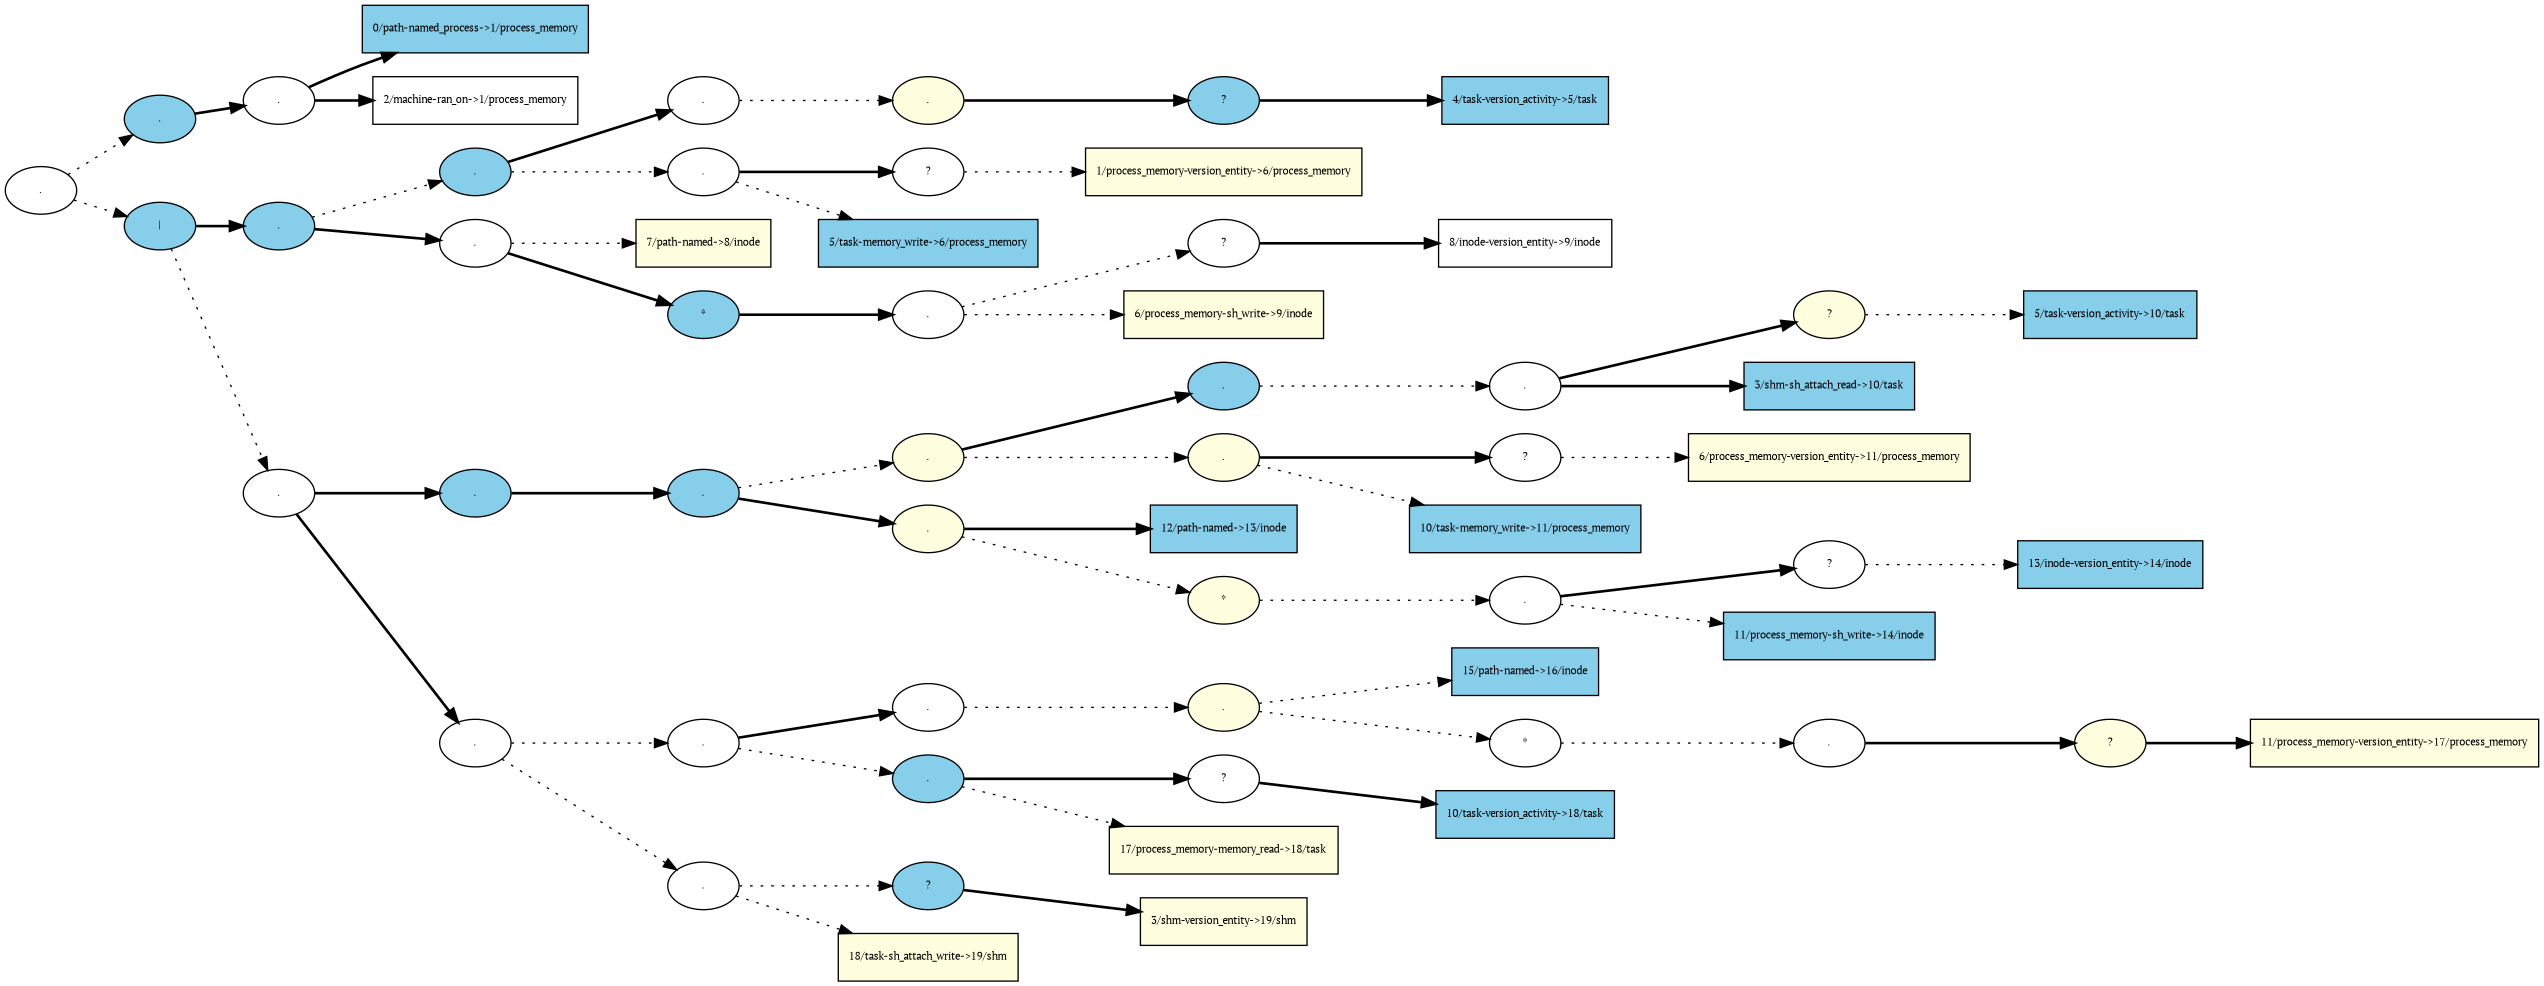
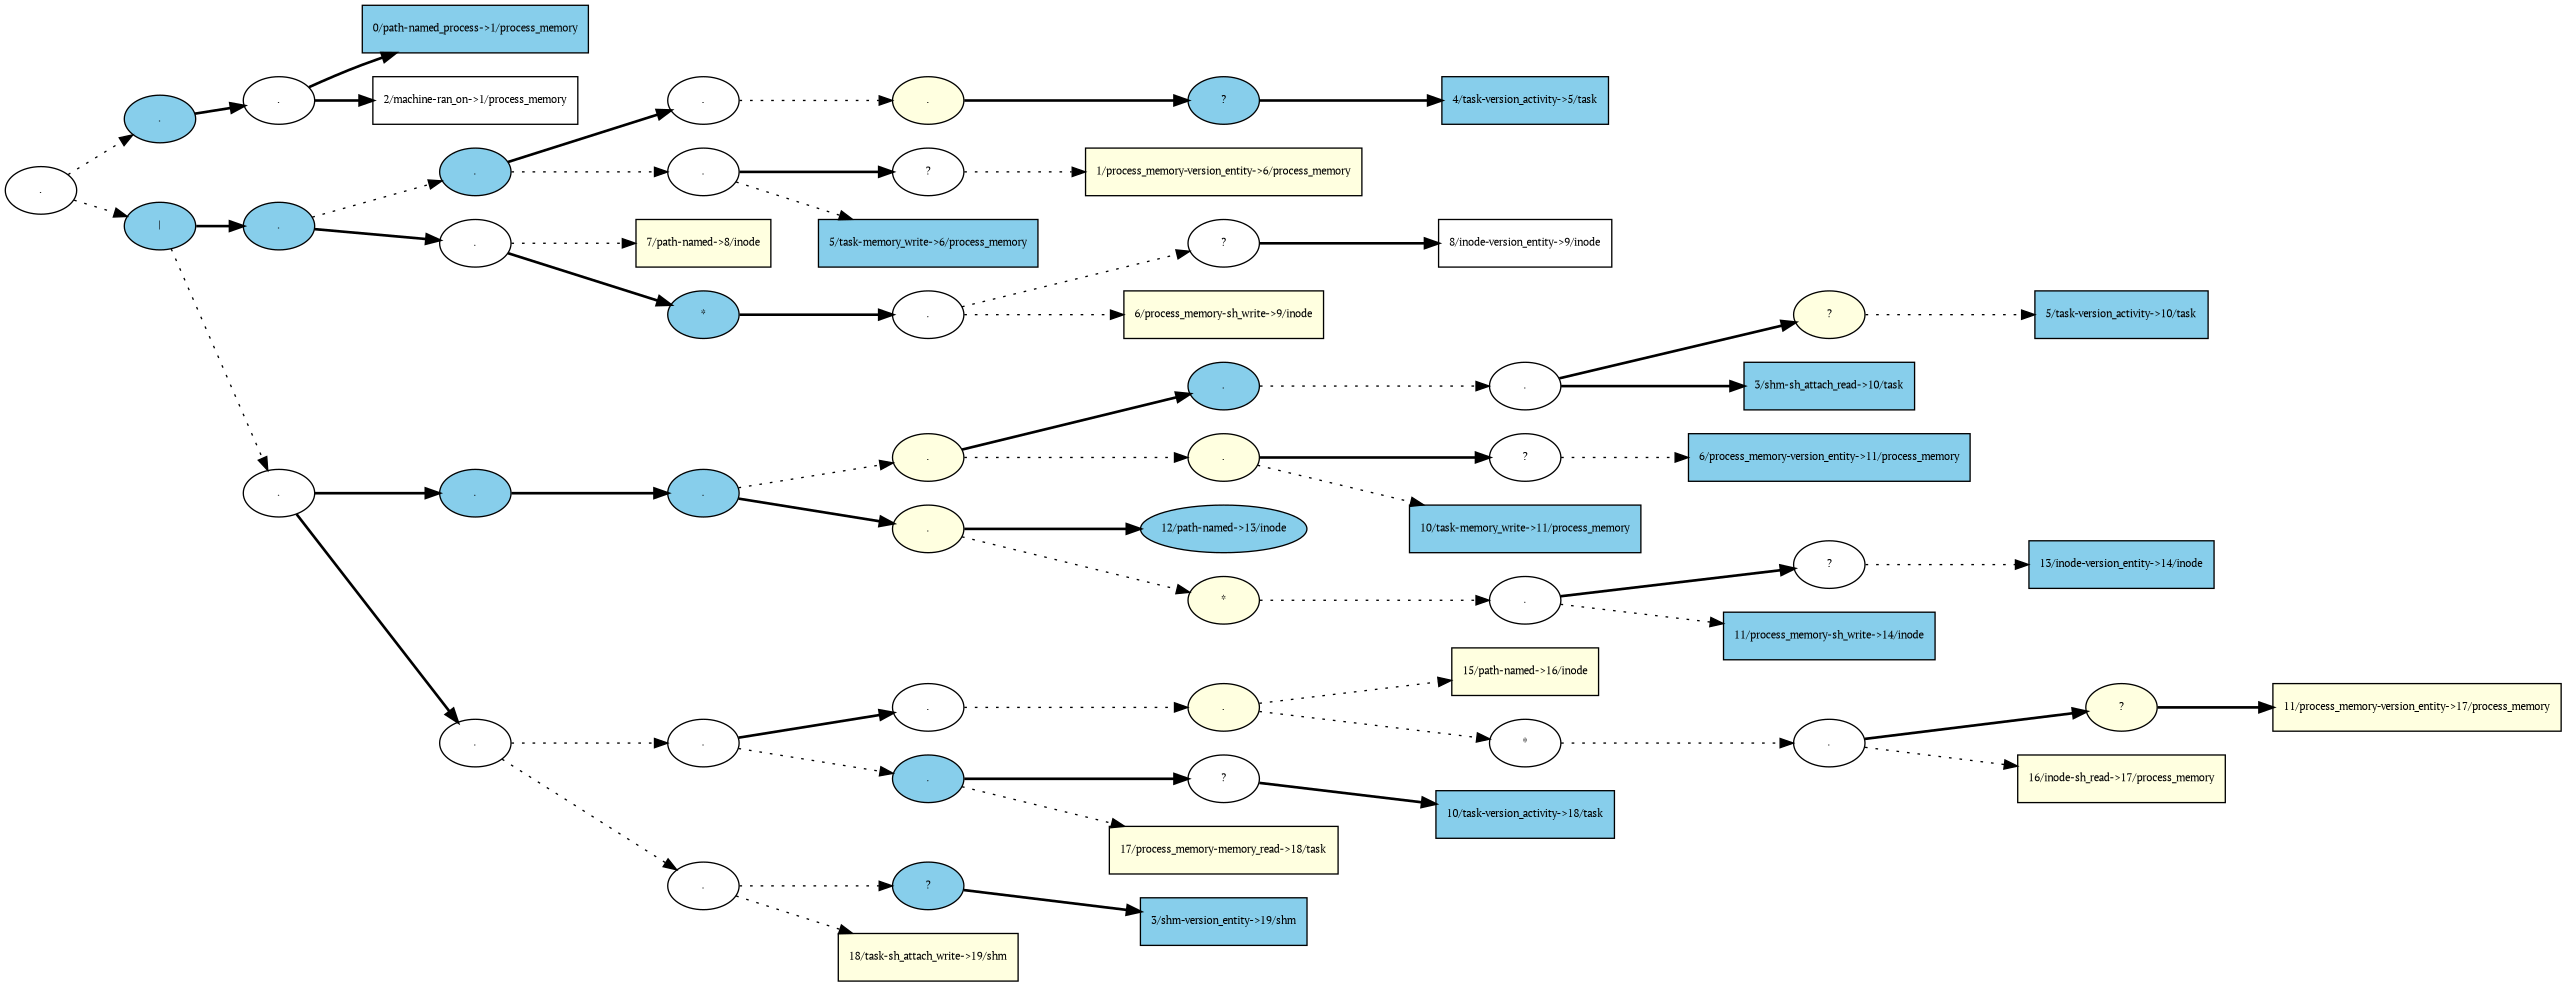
(1829, 457) -> (1829, 457)
(1224, 529) -> (1224, 529)
(1525, 672) -> (1525, 672)
none -> (2122, 779)
(1224, 922) -> (1224, 922)
